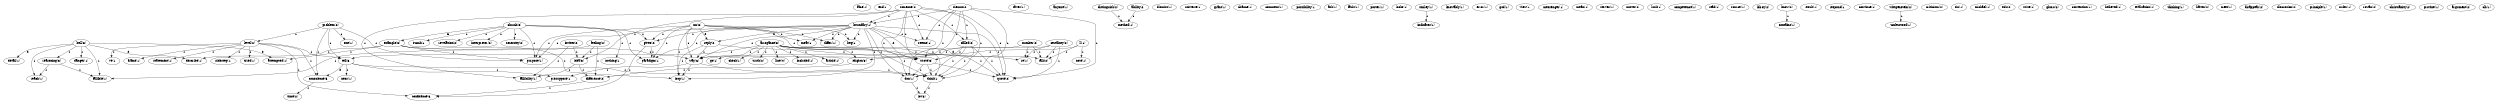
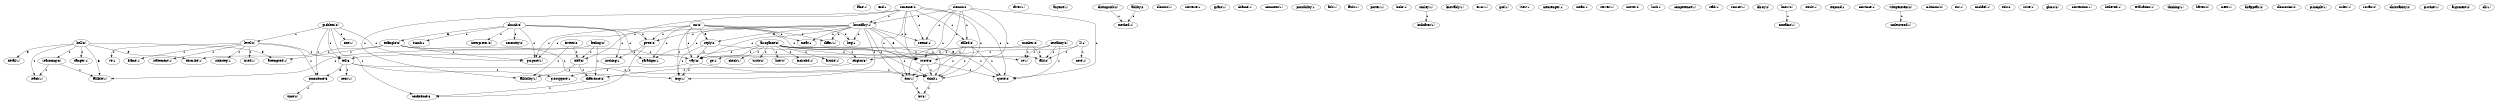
(951, 32) -> none
(448, 43) -> none
(652, 51) -> (631, 52)
(99, 61) -> (99, 61)
(320, 88) -> (363, 67)
